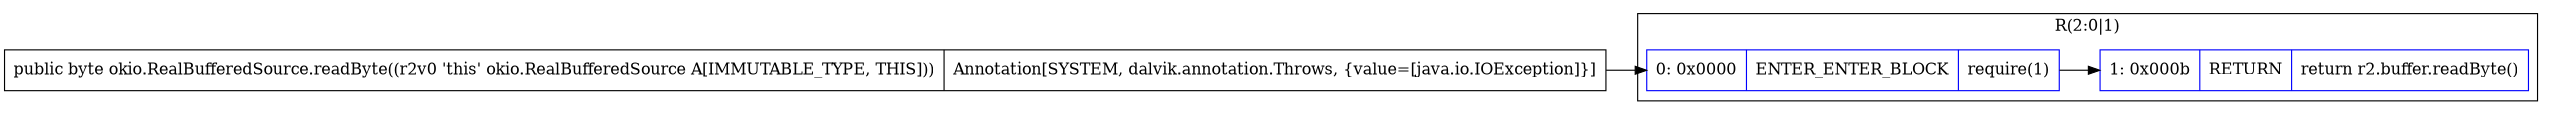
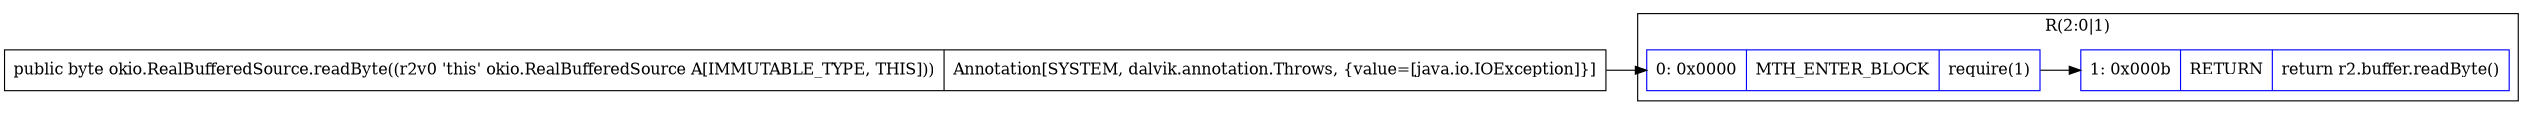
(1852, 70) -> (1843, 70)
